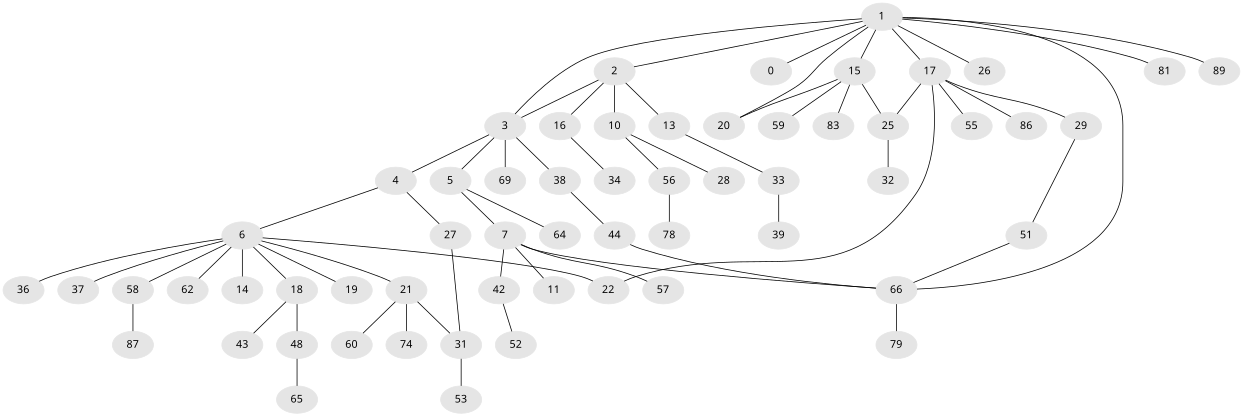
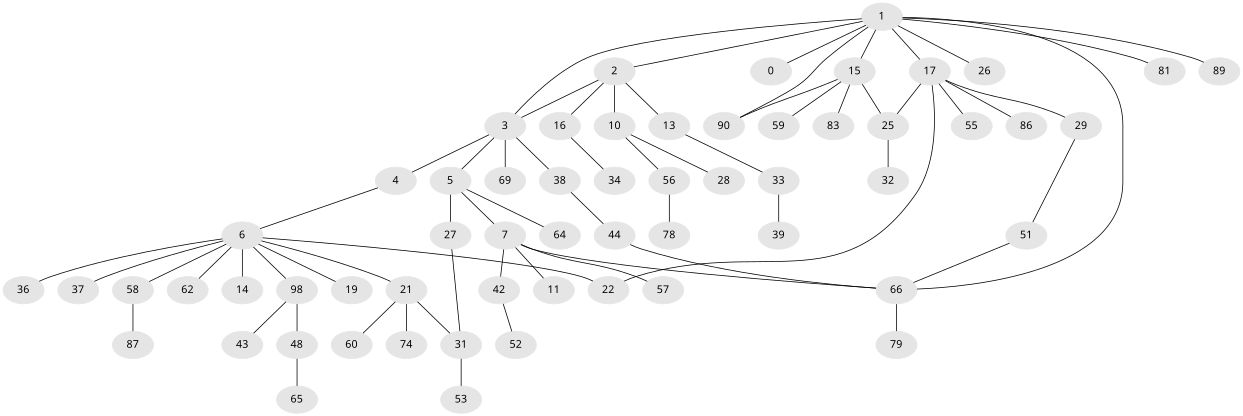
(724, 126) -> (724, 126)
(423, 208) -> (451, 208)
(297, 290) -> (297, 290)
